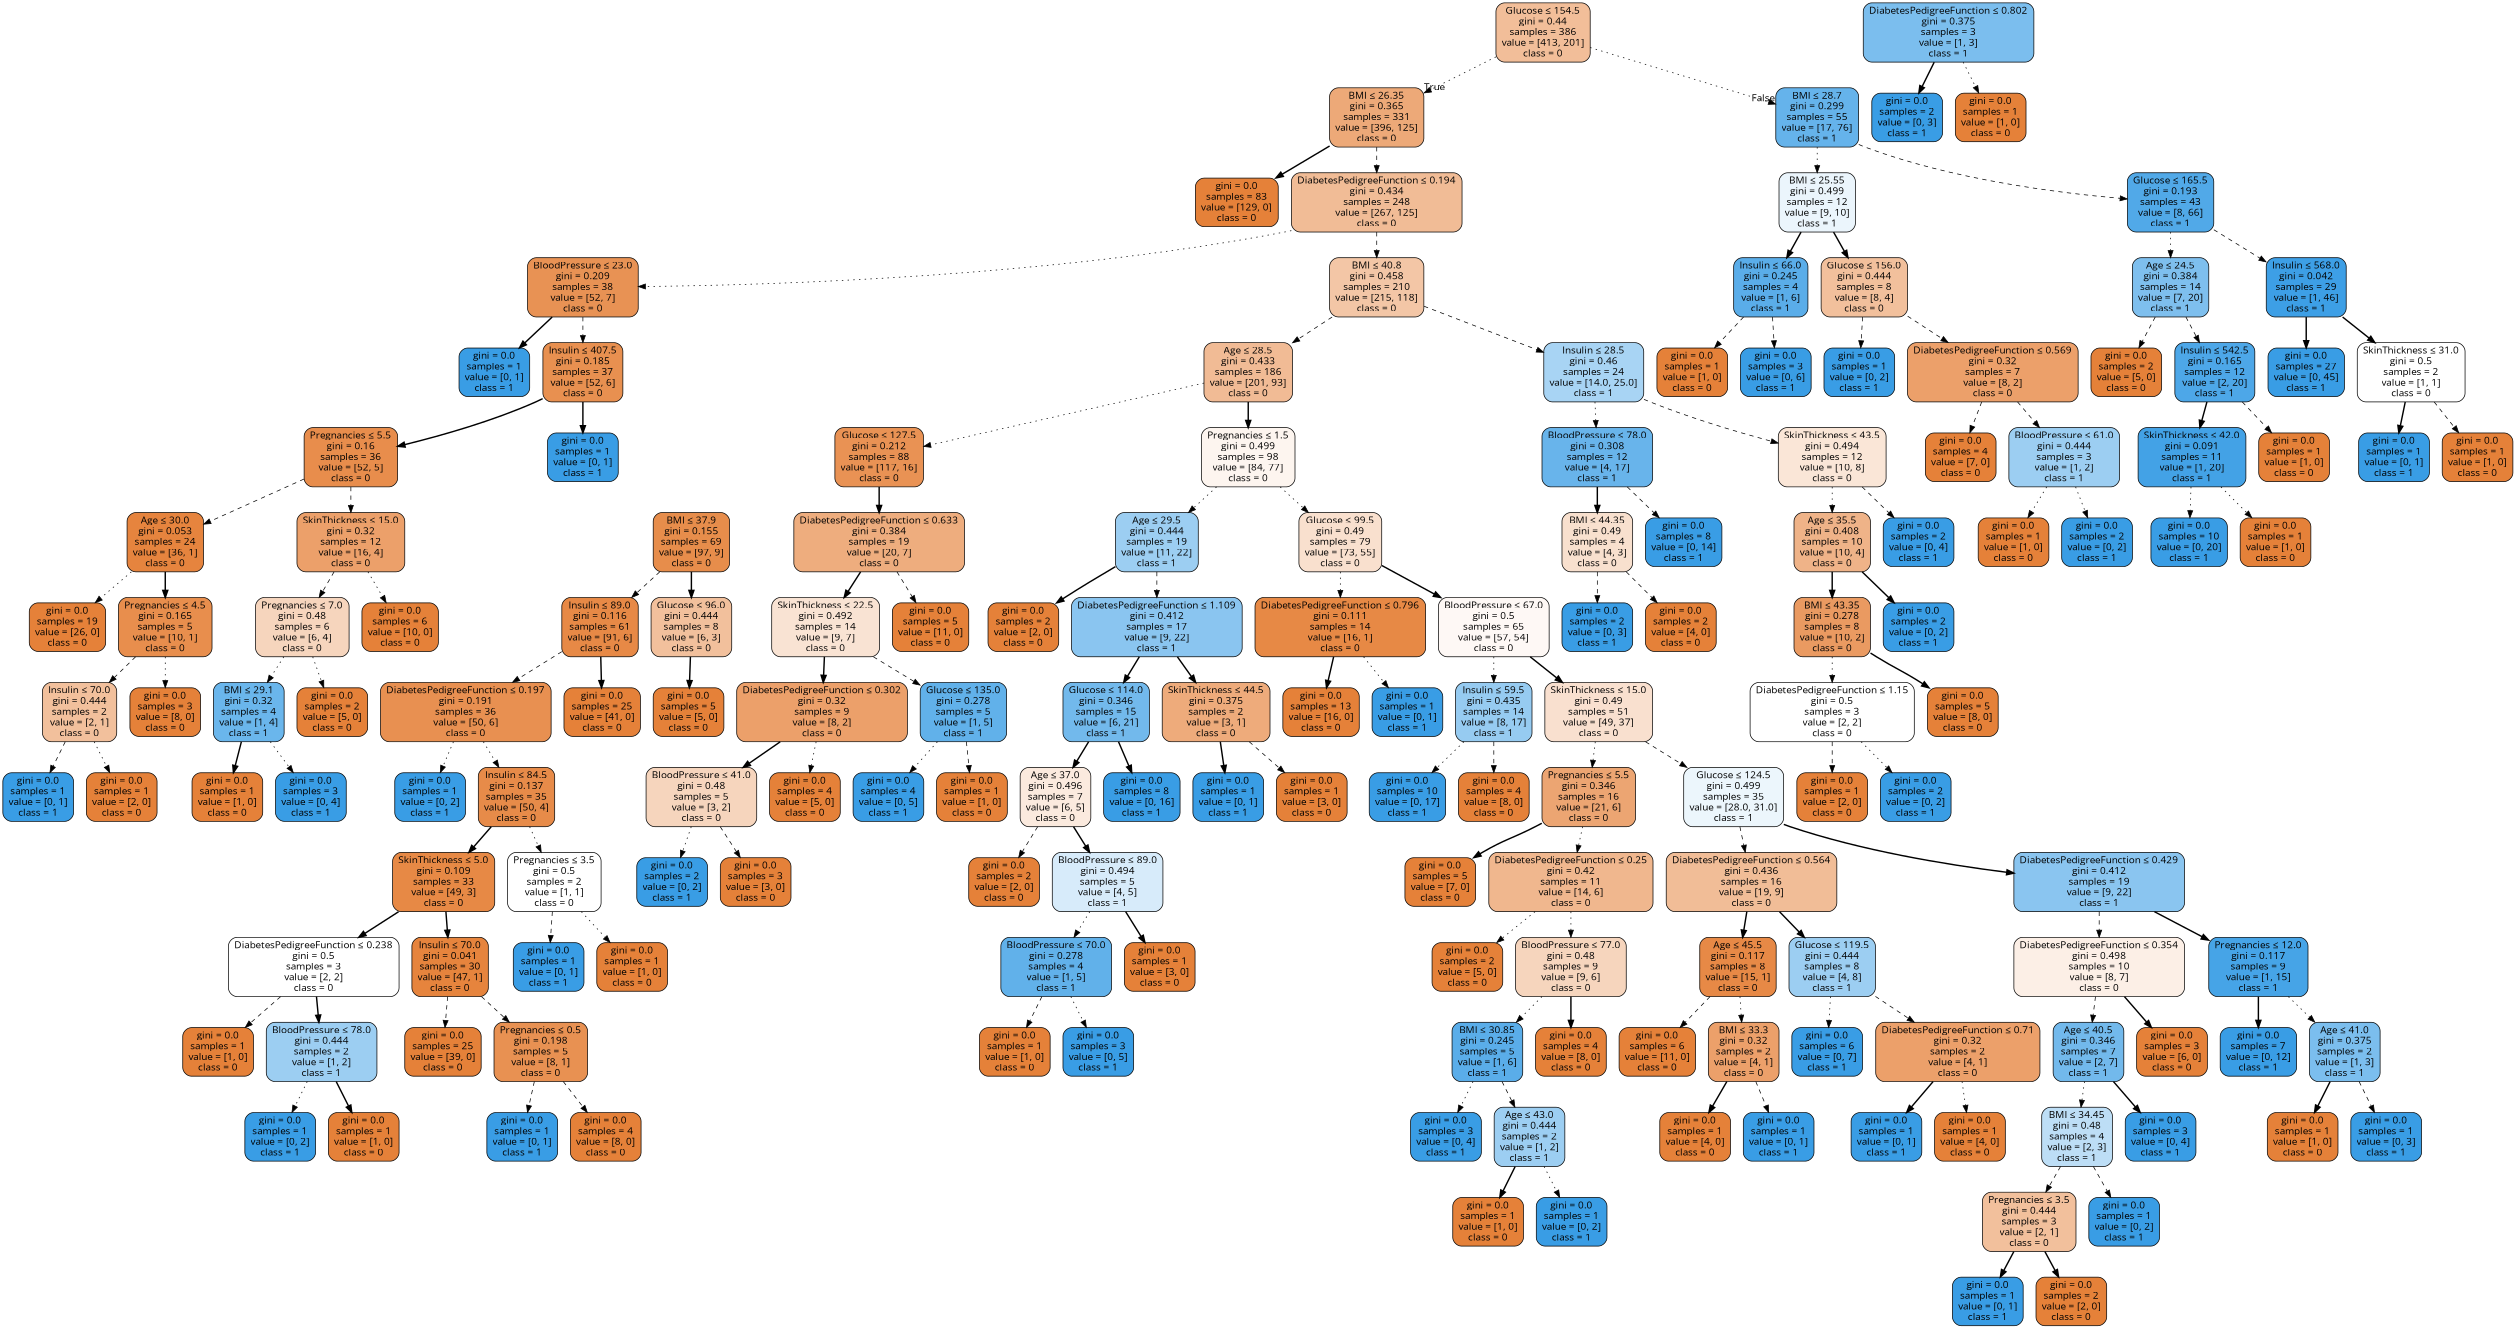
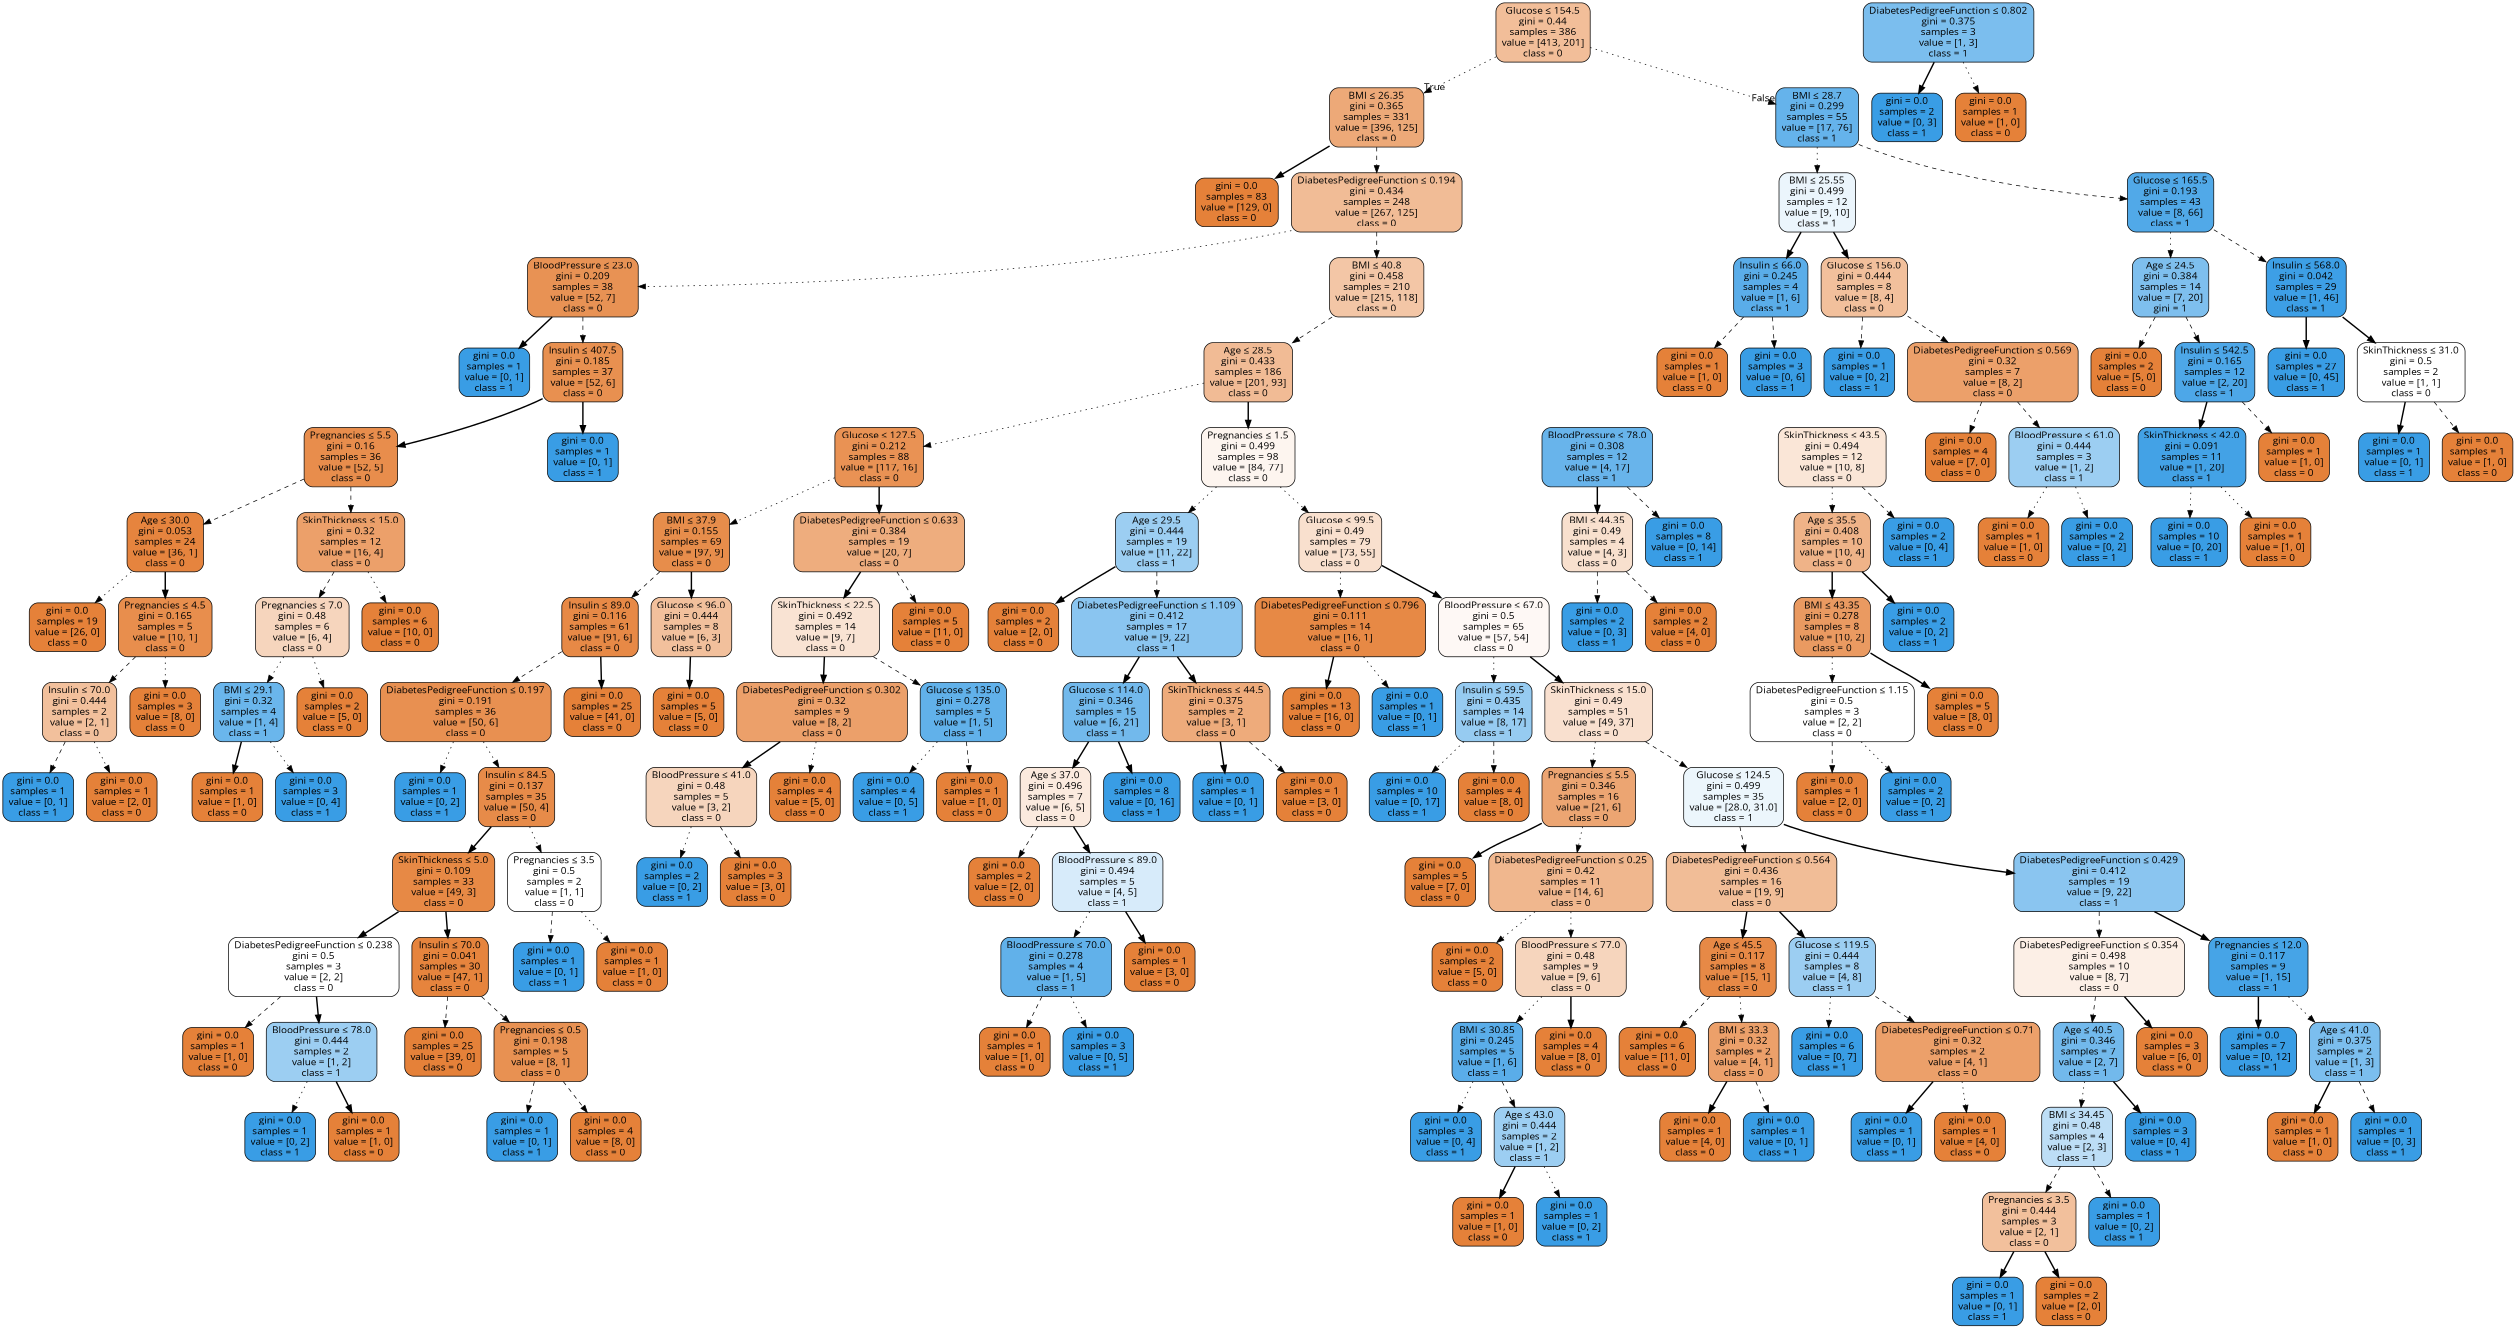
(2171, 308) -> (2171, 308)
(1594, 372) -> none
none -> (786, 500)
